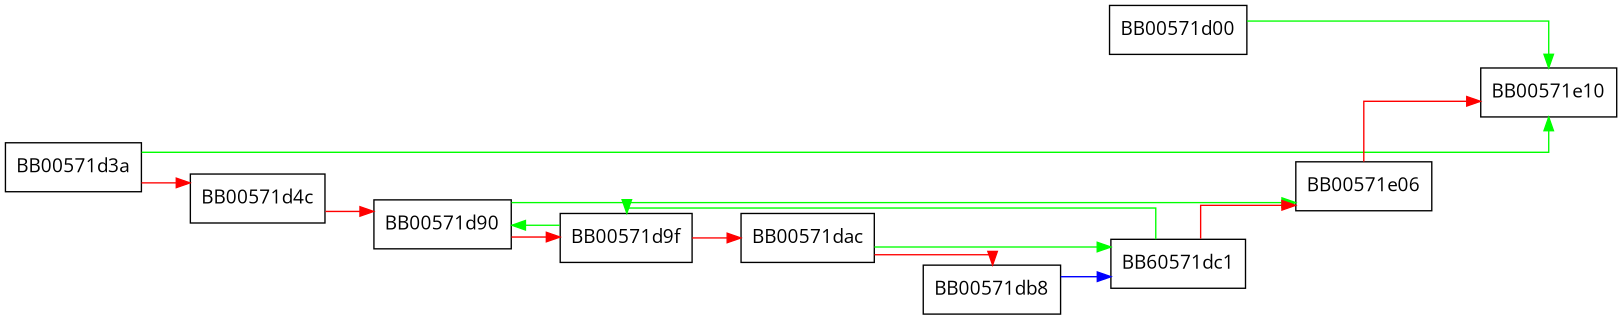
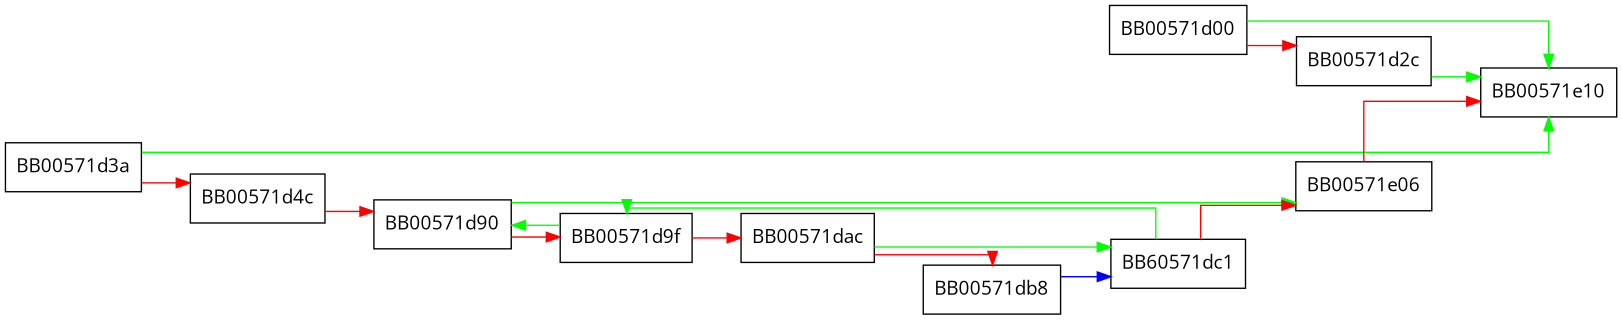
none -> (1364, 61)
